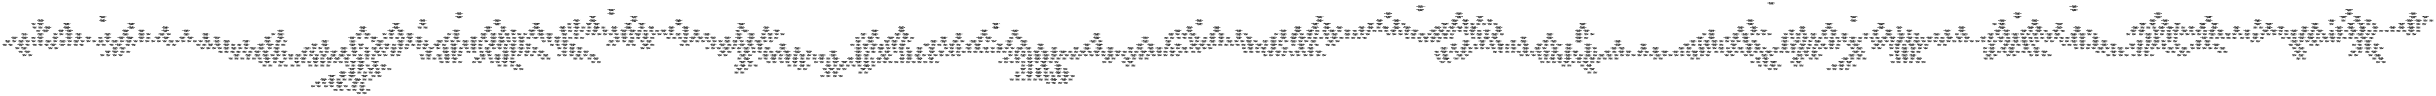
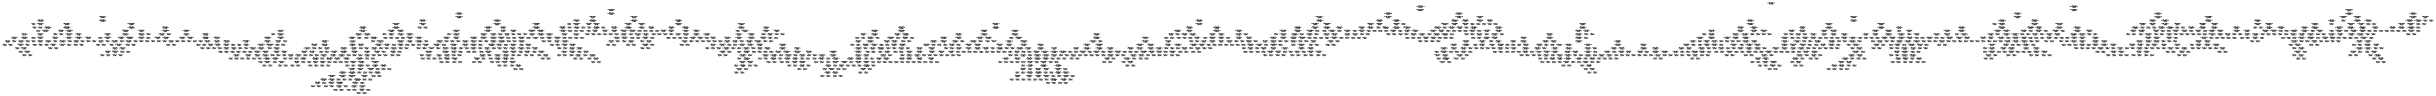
none -> (1742, 45)
